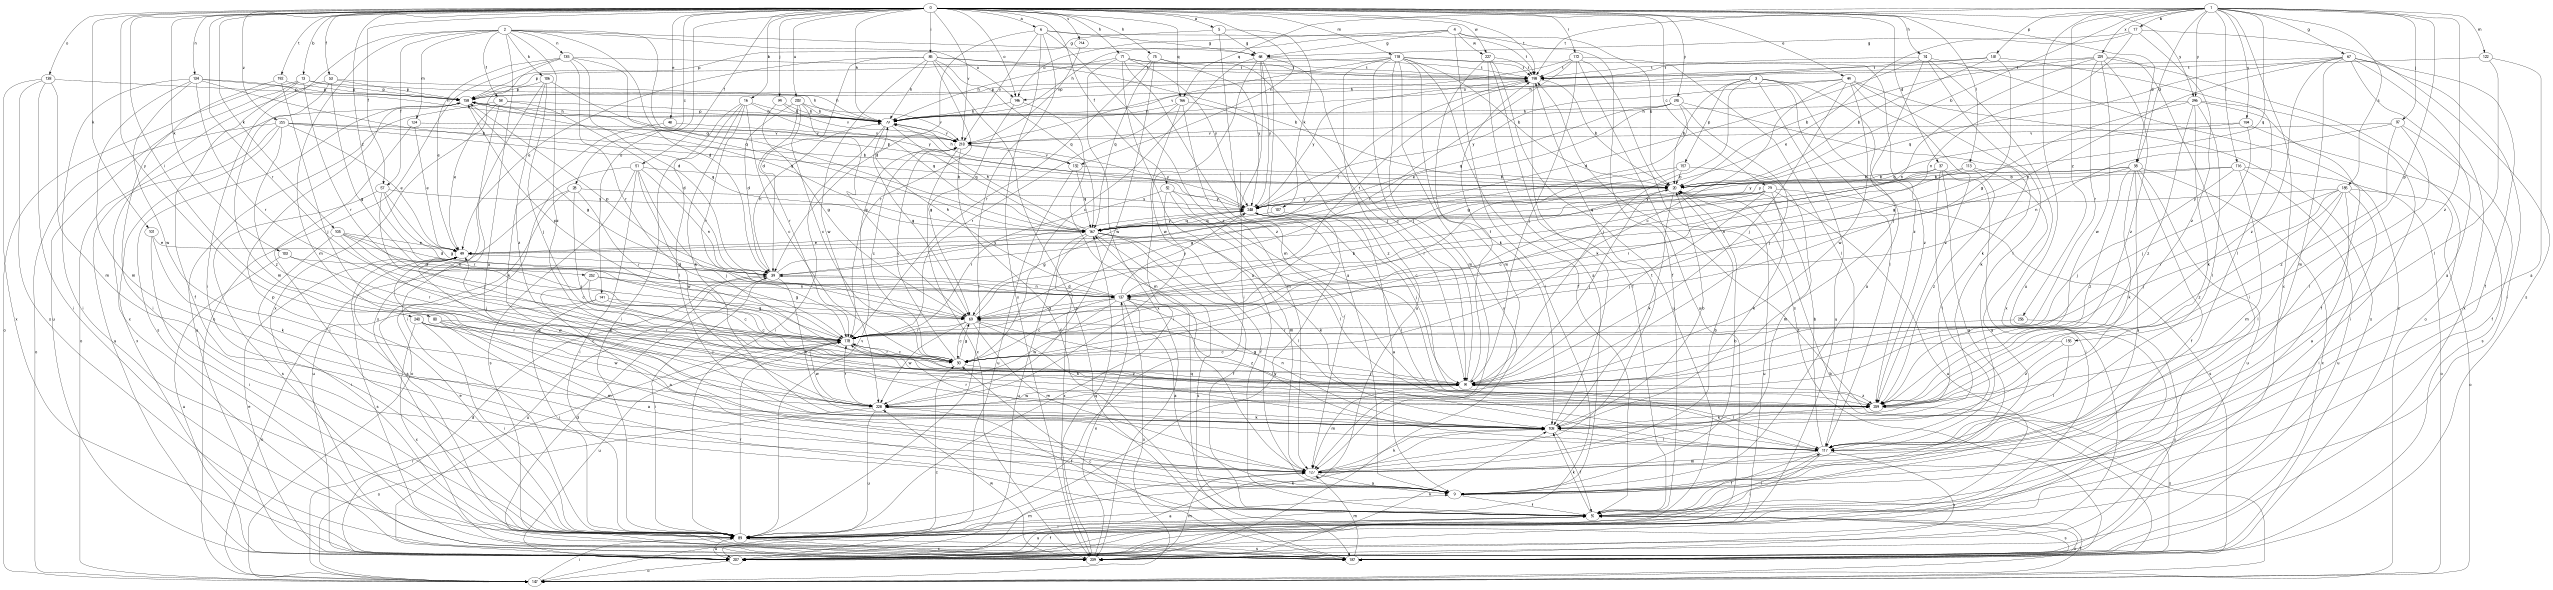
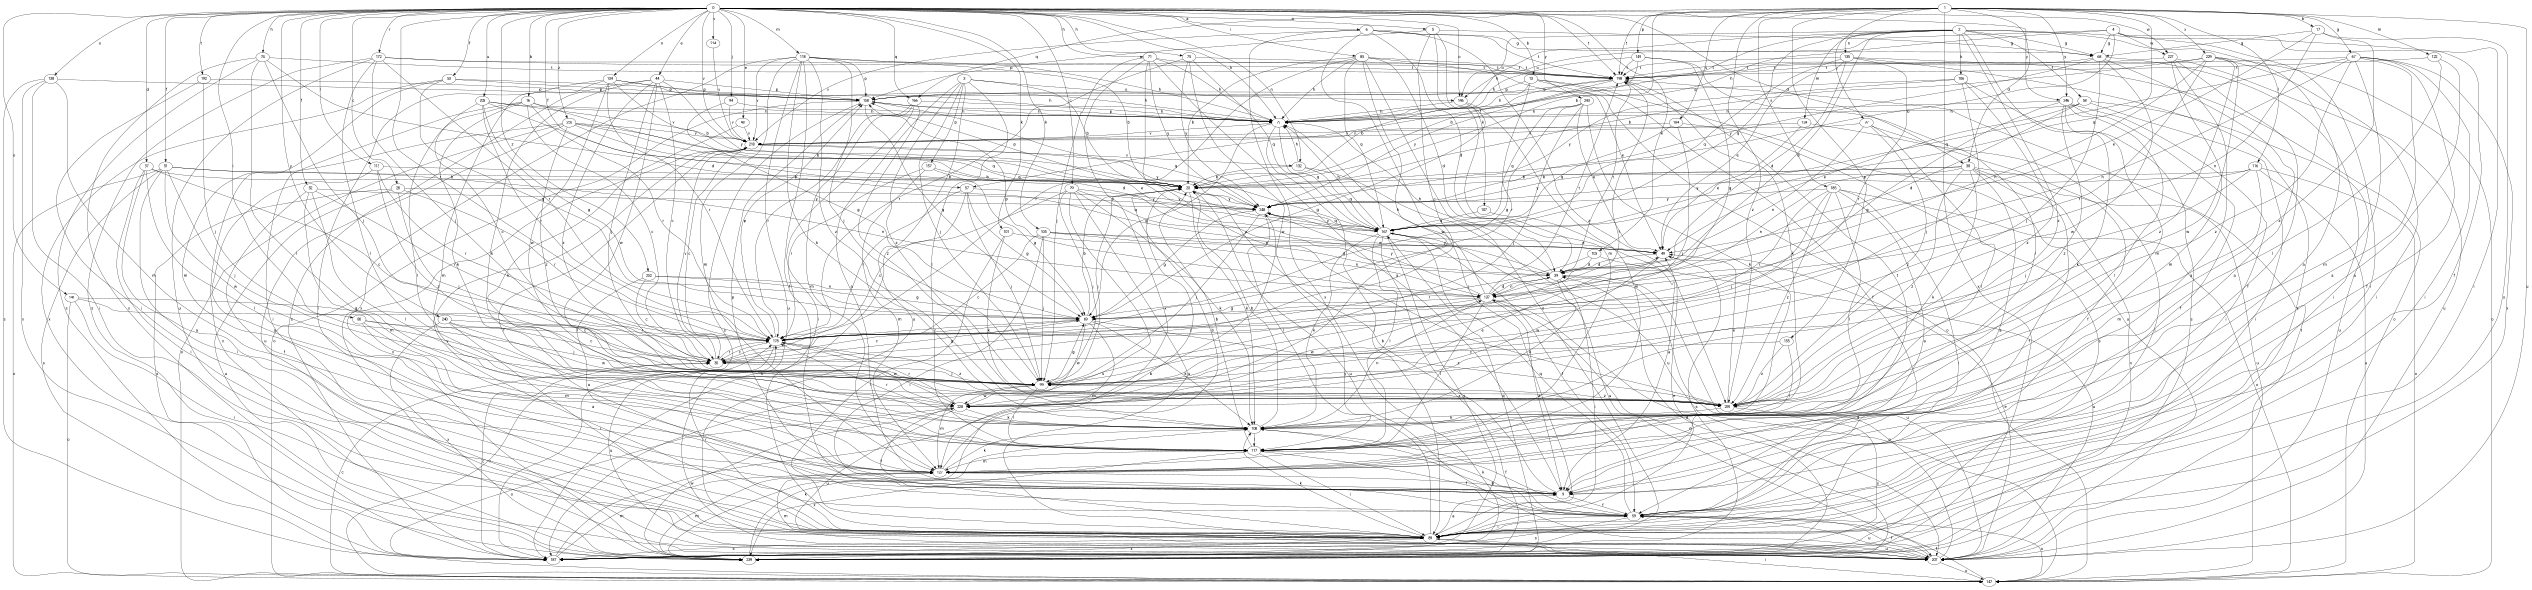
none -> (1610, 49)
(1103, 193) -> (1299, 299)
(2021, 320) -> none
